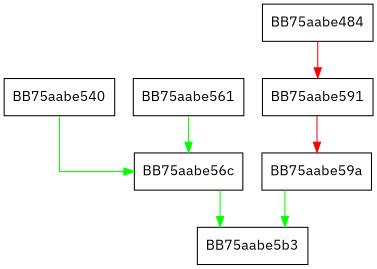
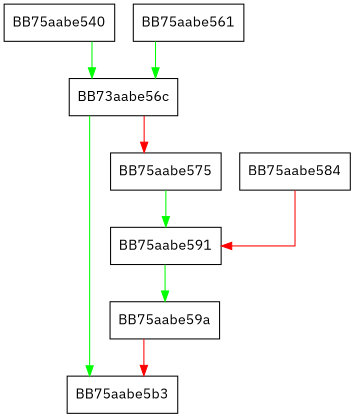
(318, 23) -> (295, 172)
(317, 129) -> (165, 278)
none -> (166, 172)
(189, 172) -> (123, 97)
(285, 203) -> (144, 352)
